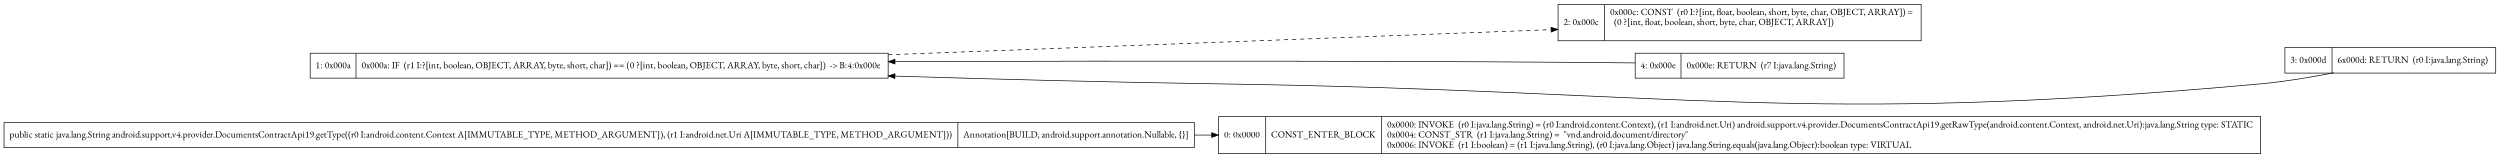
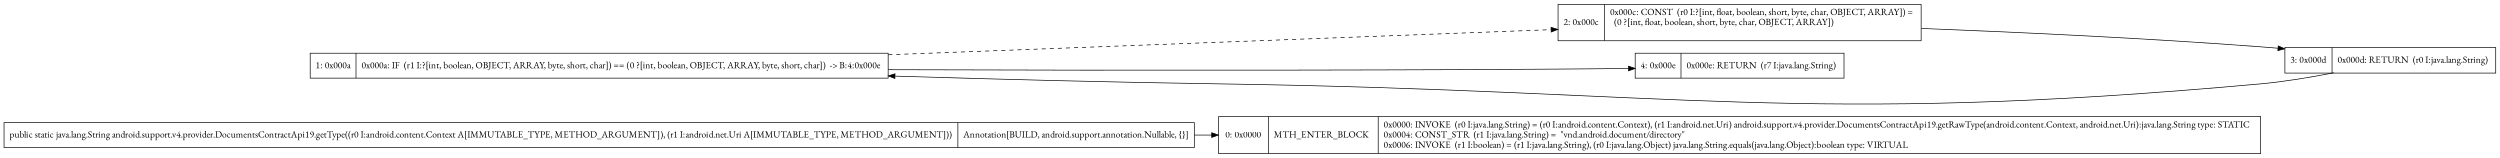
none -> (2100, 37)
(2414, 60) -> (2414, 60)
(1265, 61) -> (1258, 70)
(1324, 135) -> (1322, 135)
